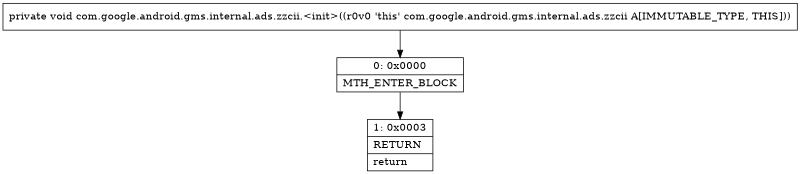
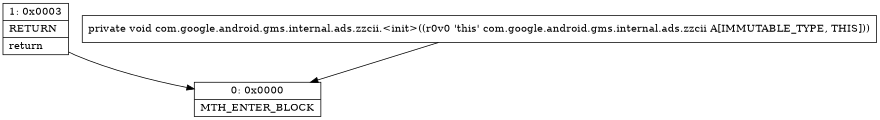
(400, 102) -> (127, 73)
